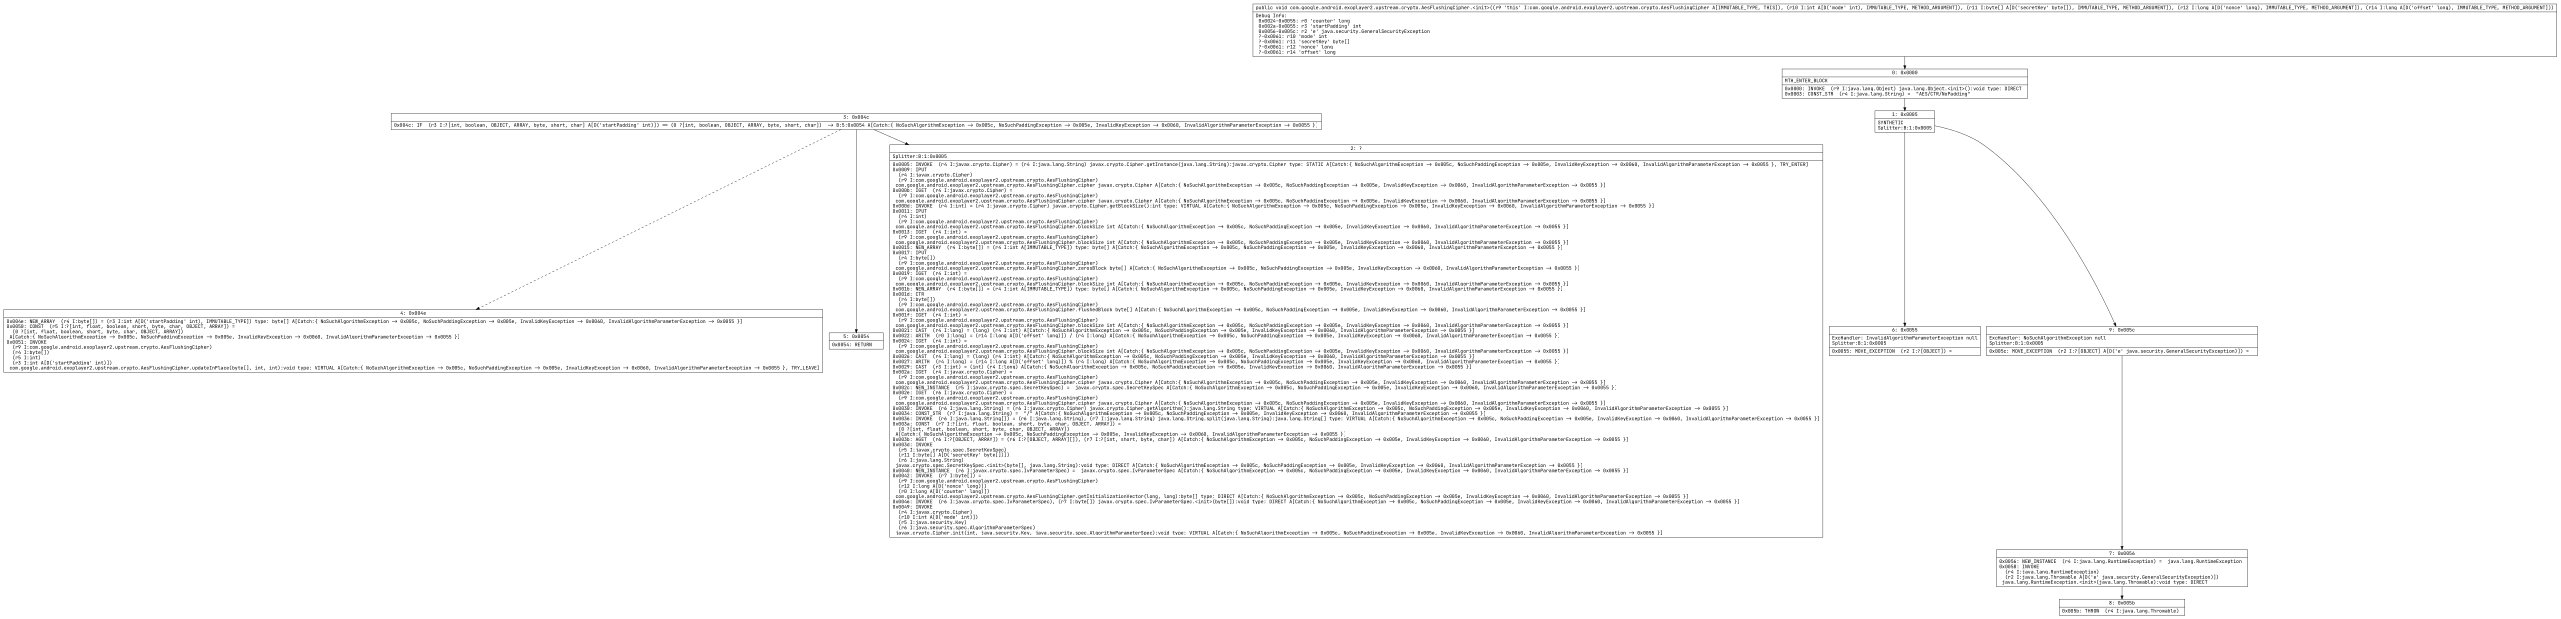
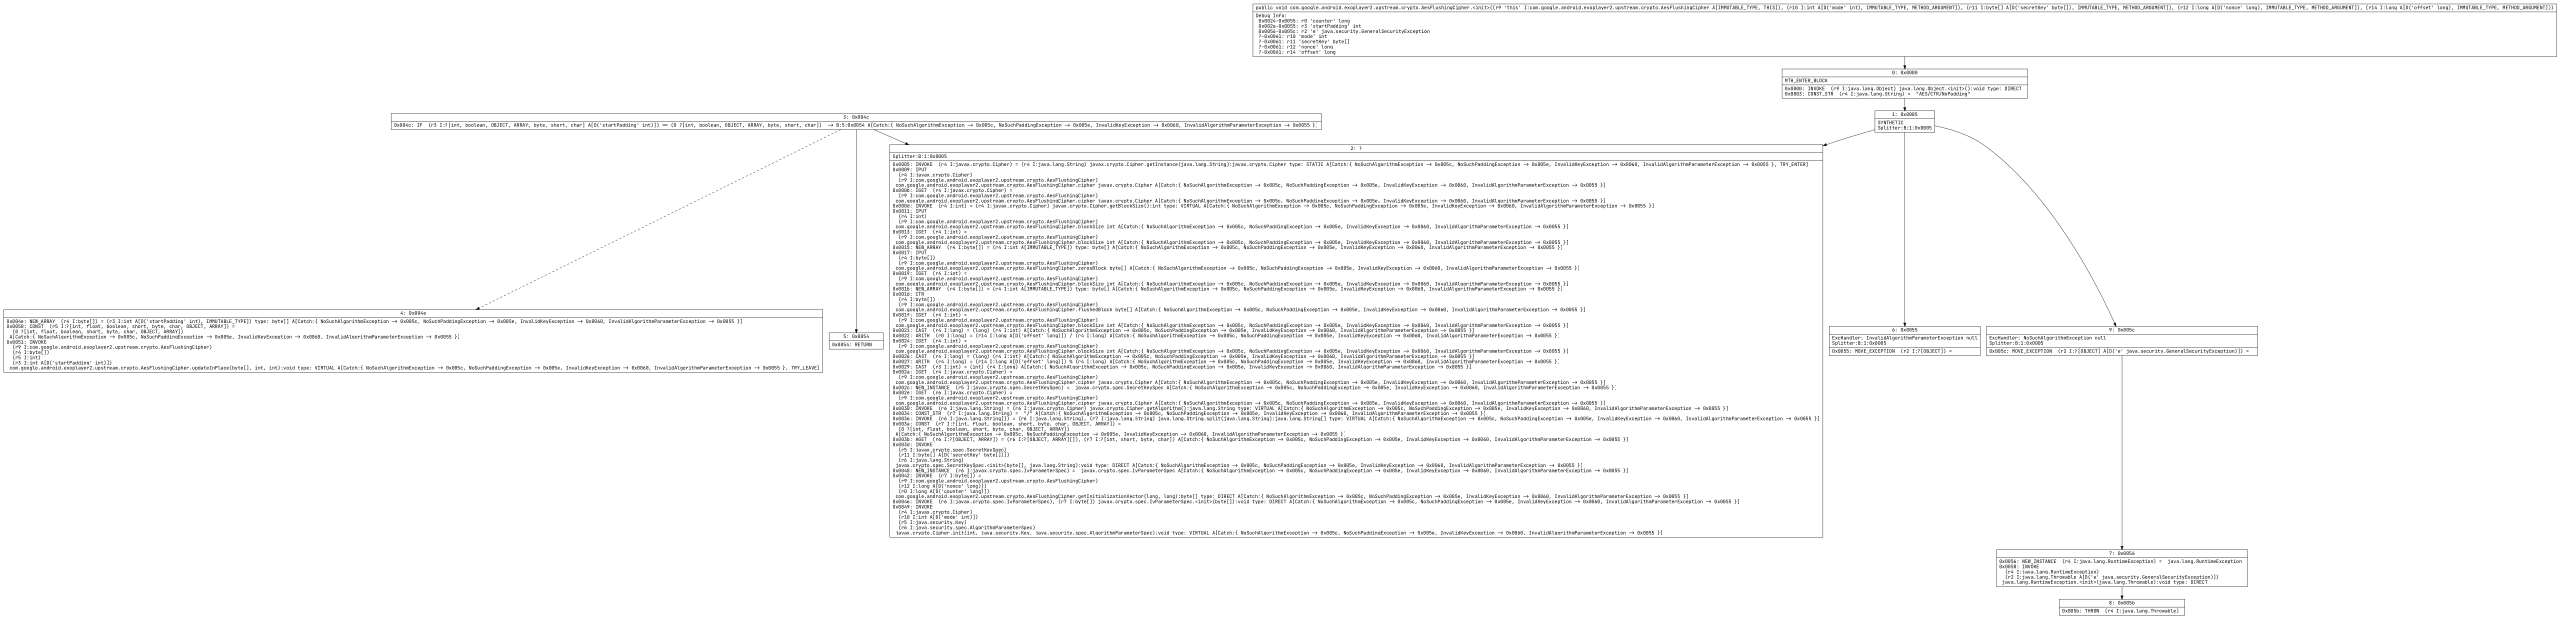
none -> (1851, 137)
